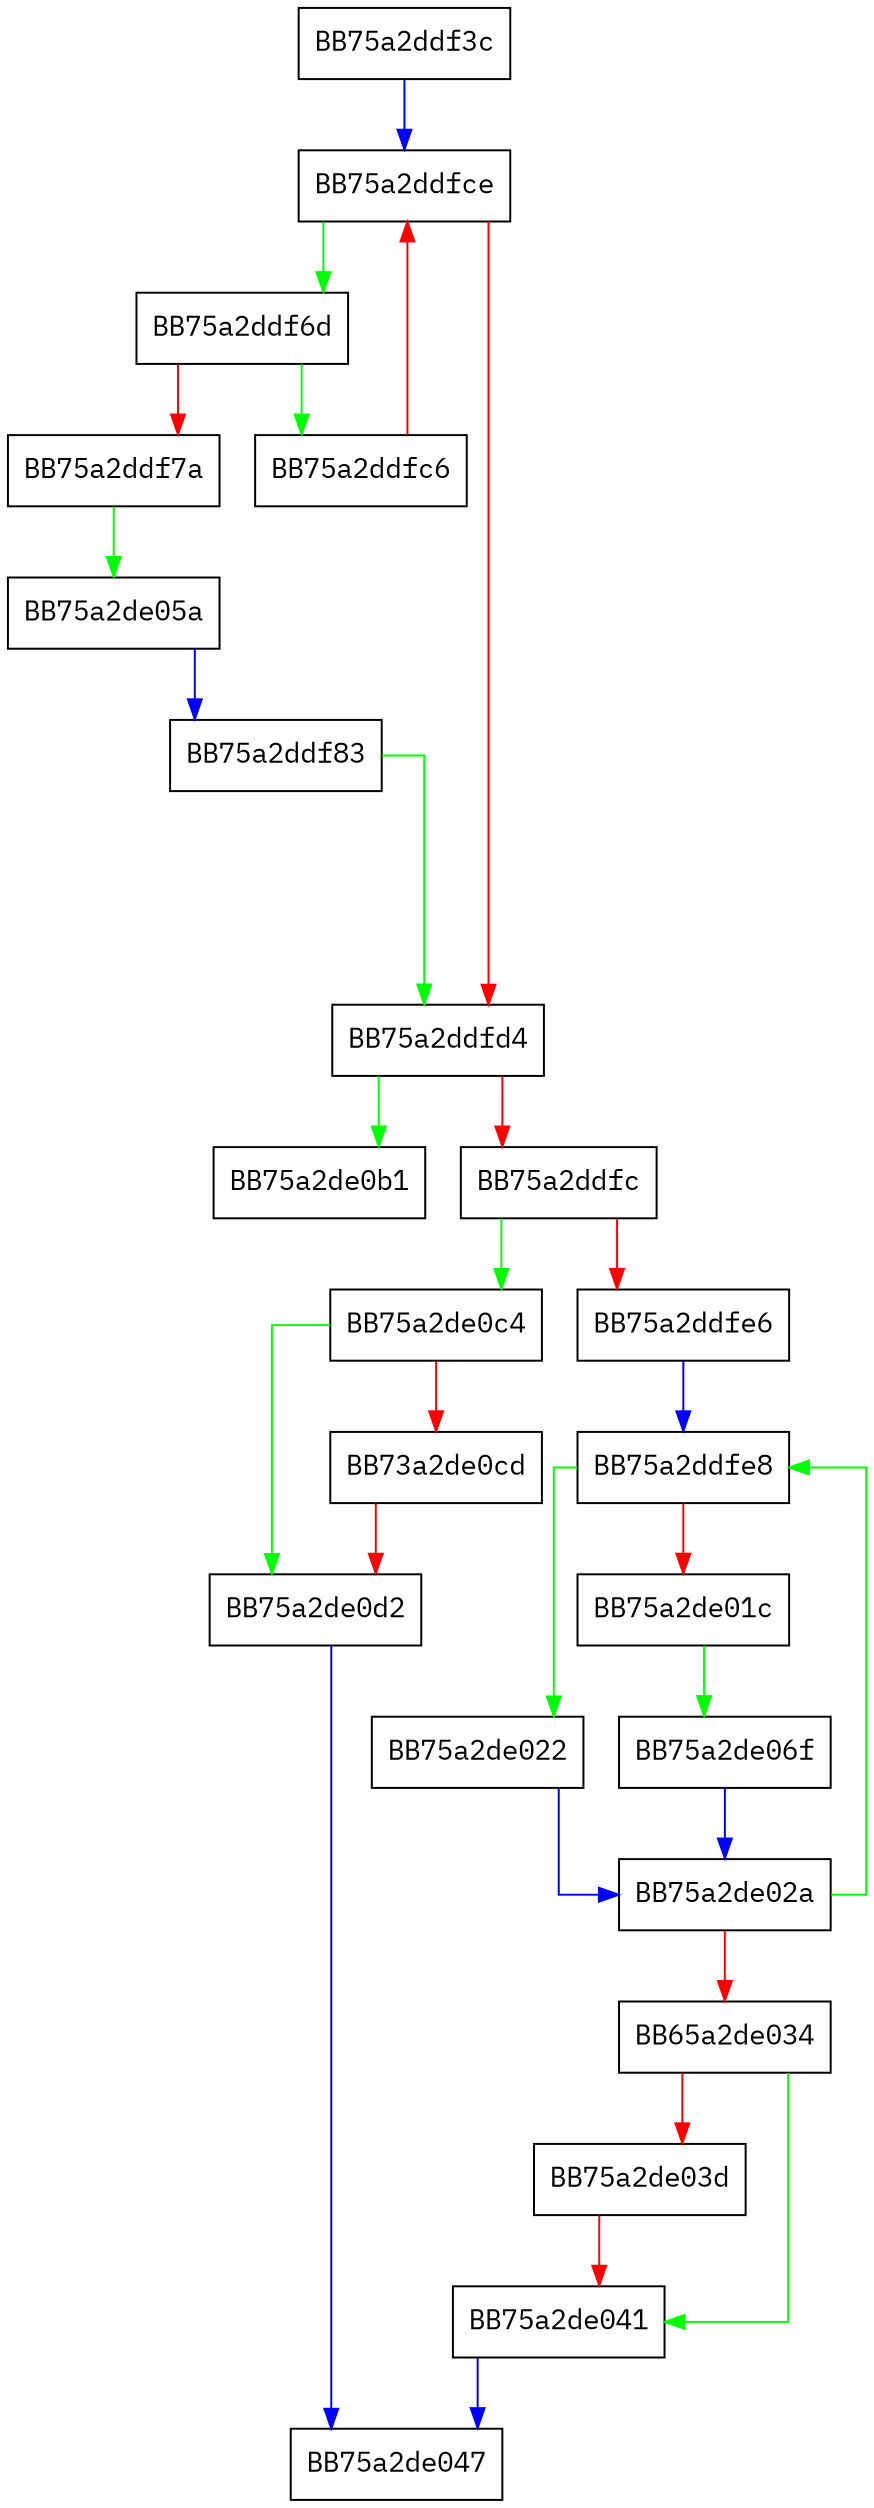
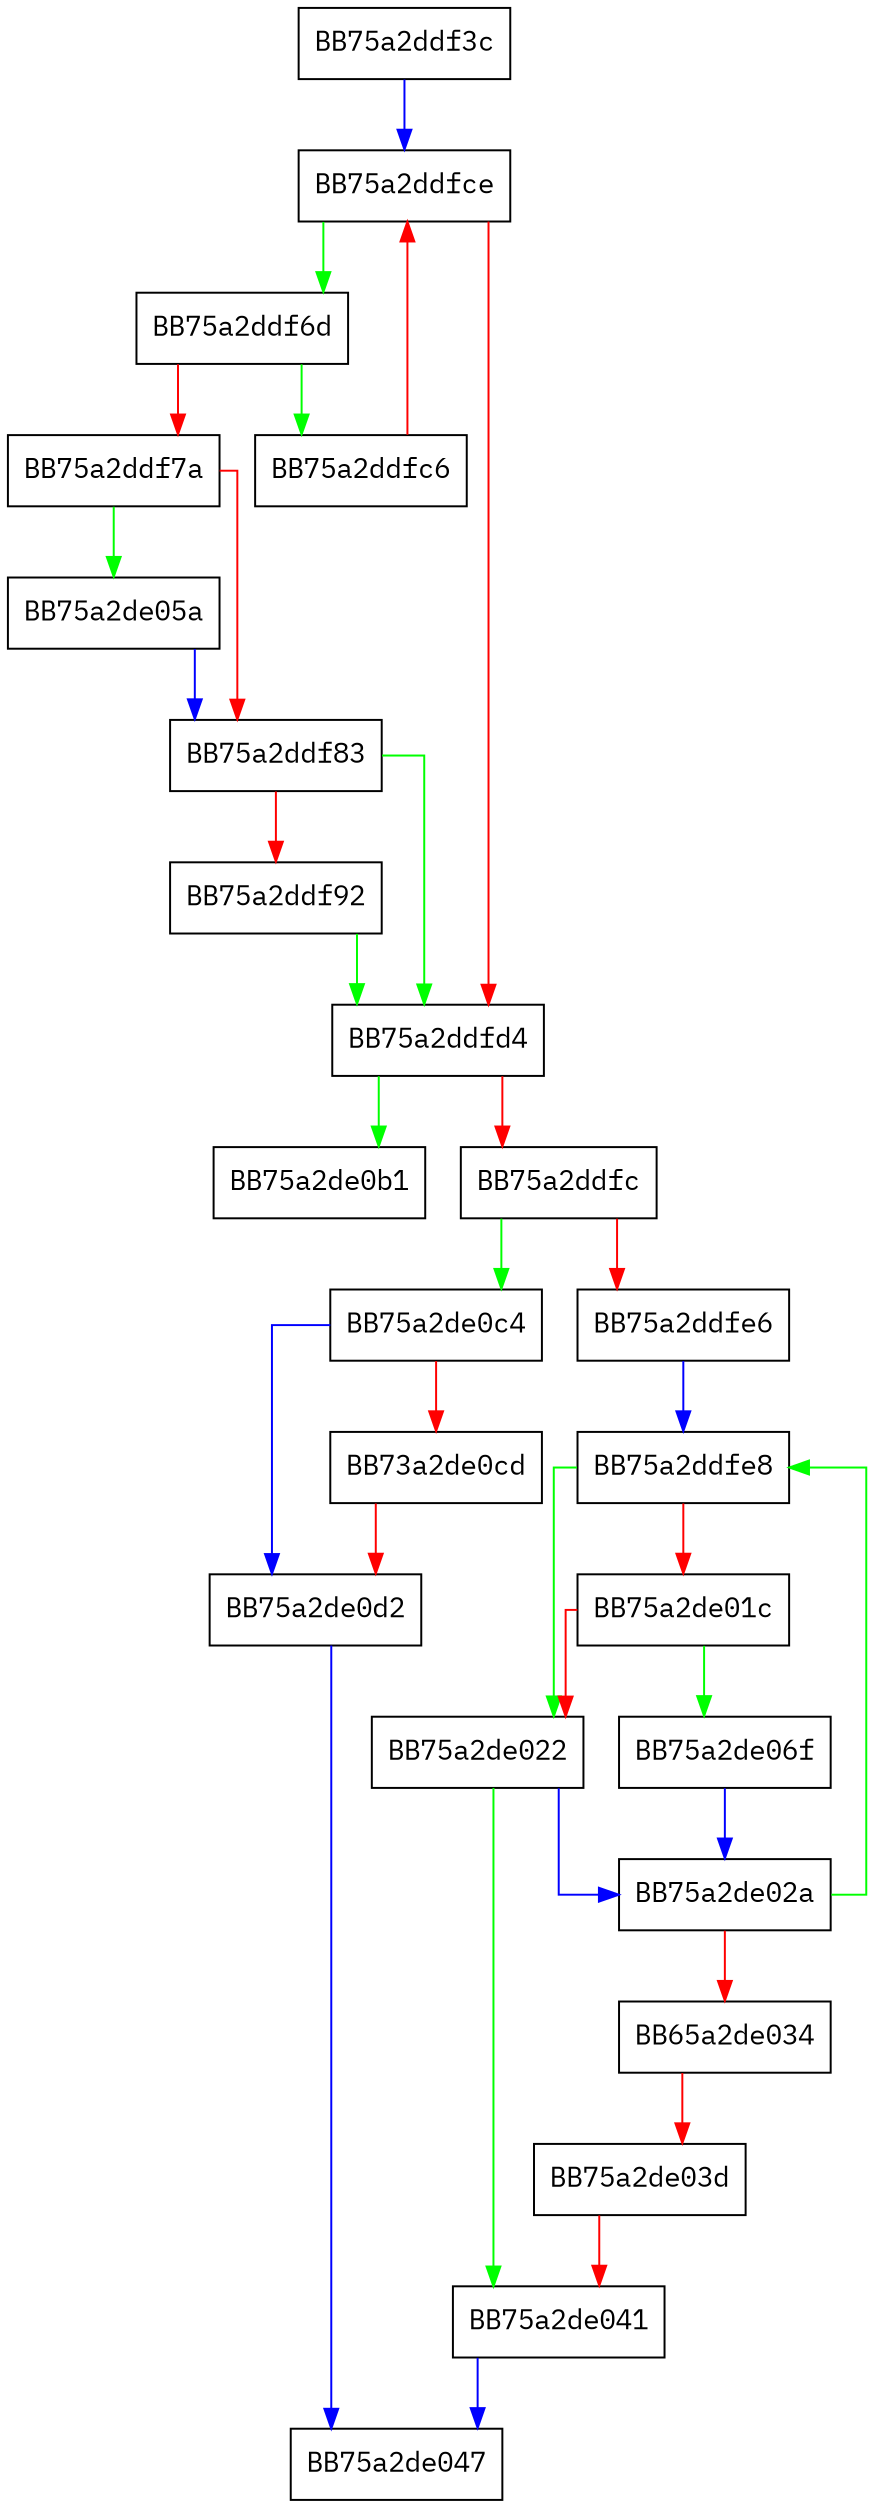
none -> (237, 576)
none -> (276, 898)
(272, 1410) -> (272, 1410)
none -> (566, 1647)
(788, 2249) -> (493, 2027)
